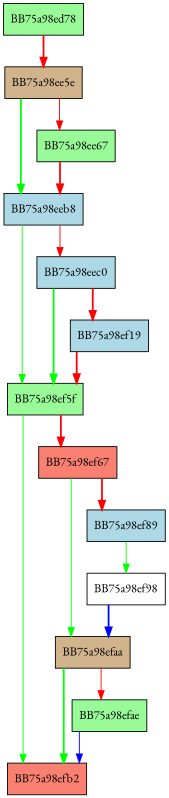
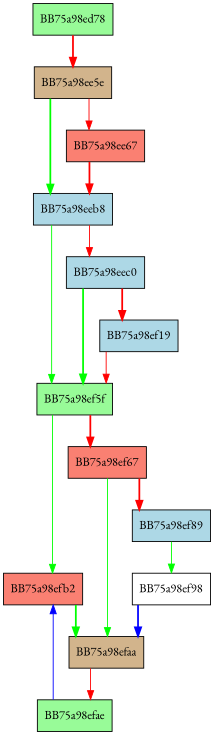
(76, 146) -> (106, 146)
(77, 363) -> (106, 363)
(64, 711) -> (76, 616)
